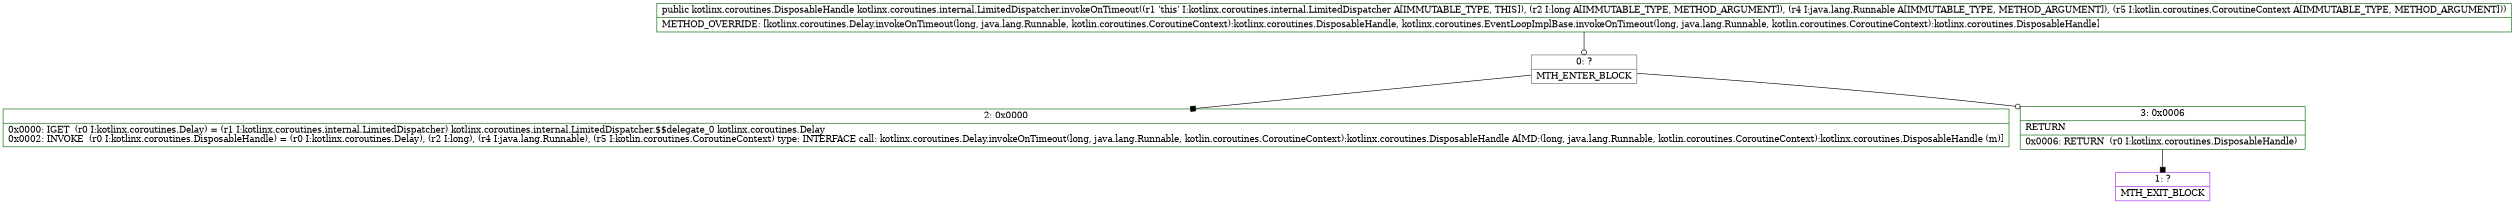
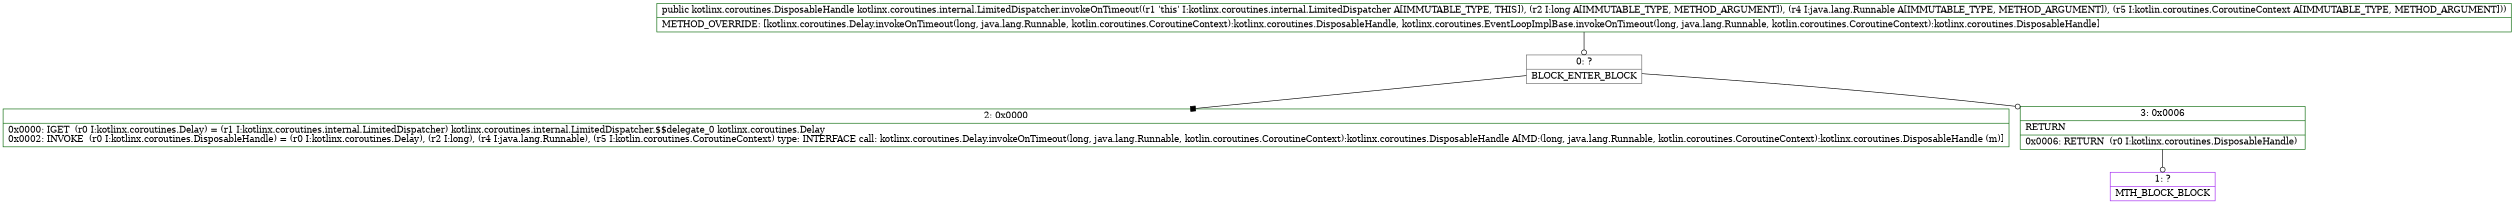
(1584, 76) -> (1584, 76)
(2163, 158) -> (2163, 158)
(2163, 193) -> (2163, 193)
